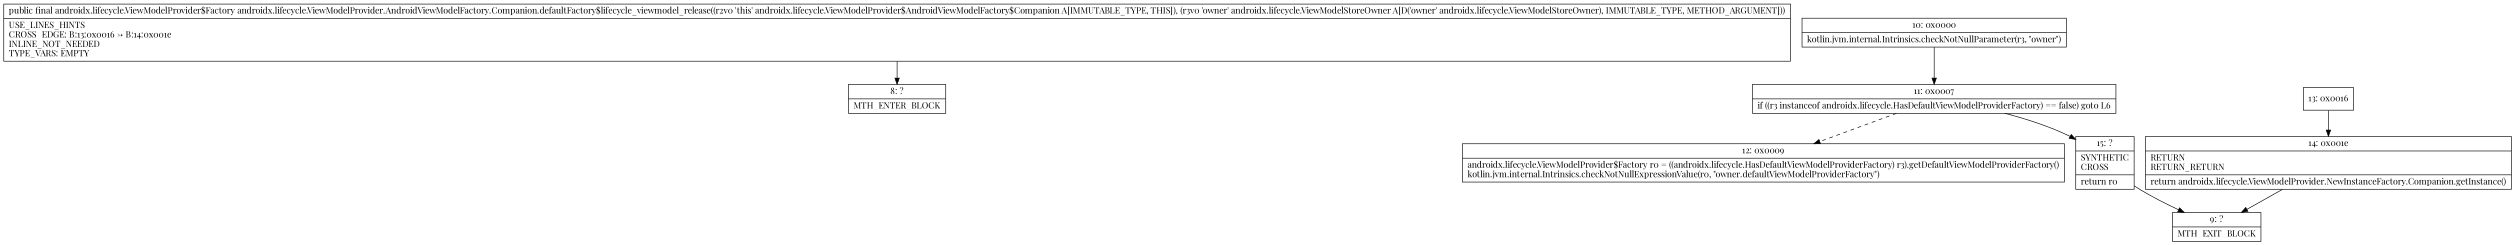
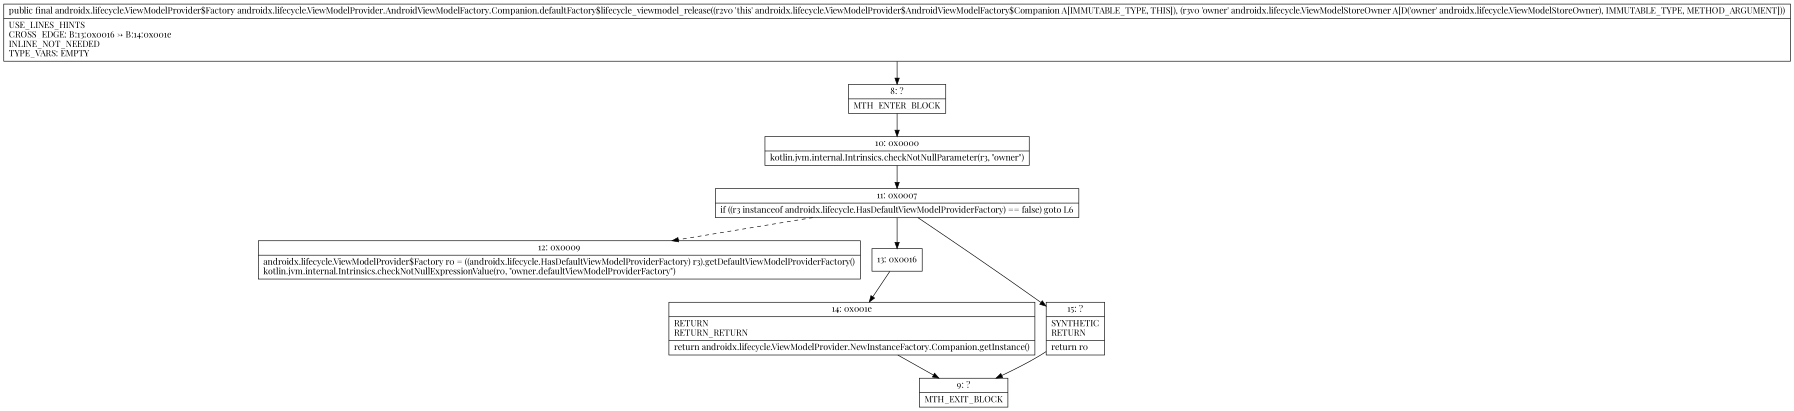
none -> (897, 122)
(2095, 167) -> (1068, 333)
none -> (897, 230)
